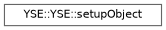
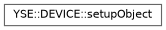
(83, 15) -> (83, 15)
